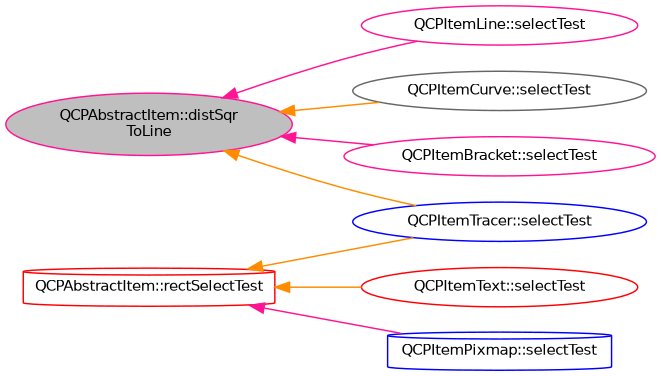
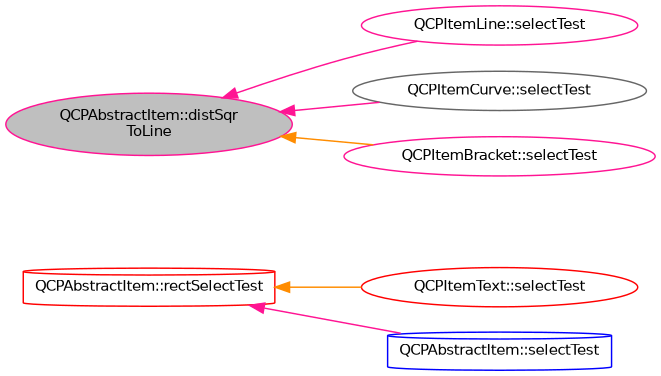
(337, 106) -> (337, 106)
(335, 141) -> (335, 141)
(500, 222) -> none
(500, 351) -> (500, 351)
